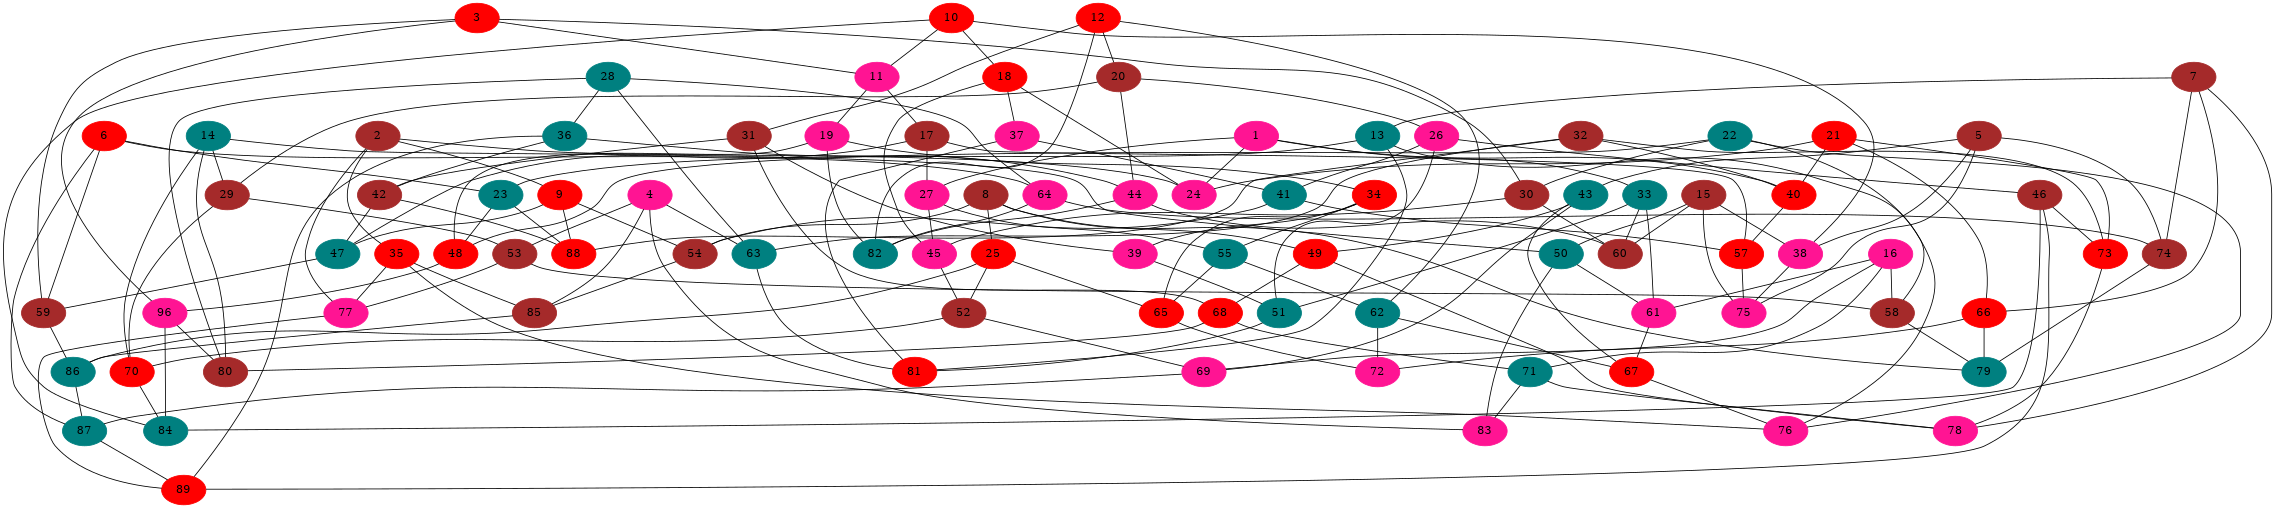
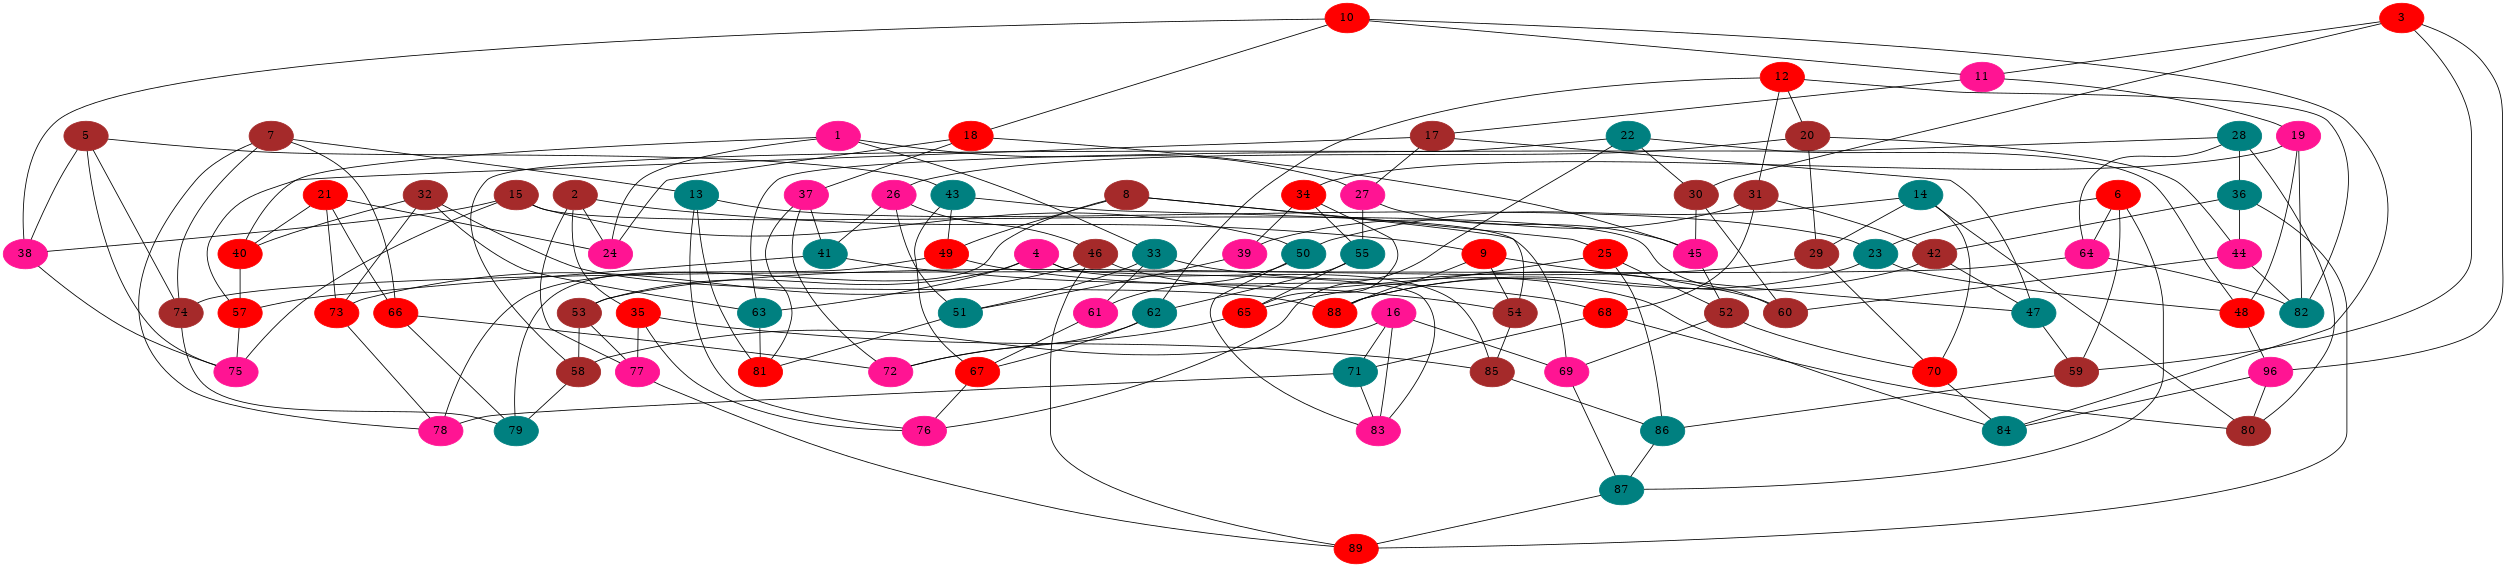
(1782, 281) -> (1387, 372)
none -> (813, 300)
